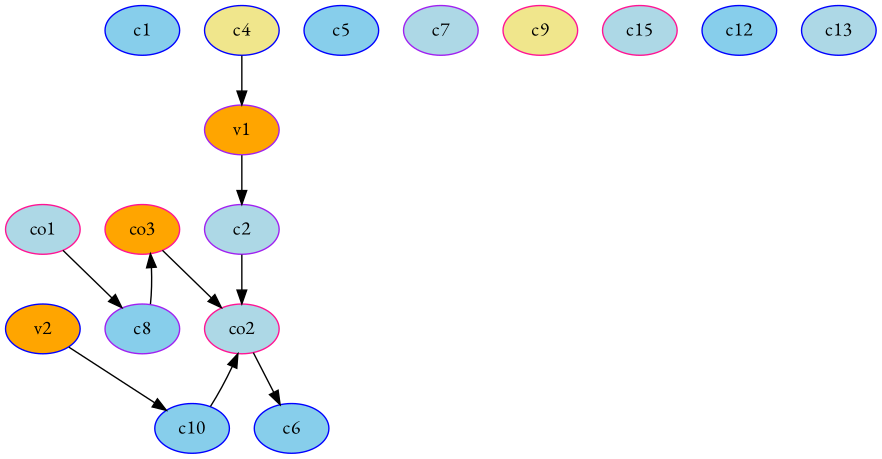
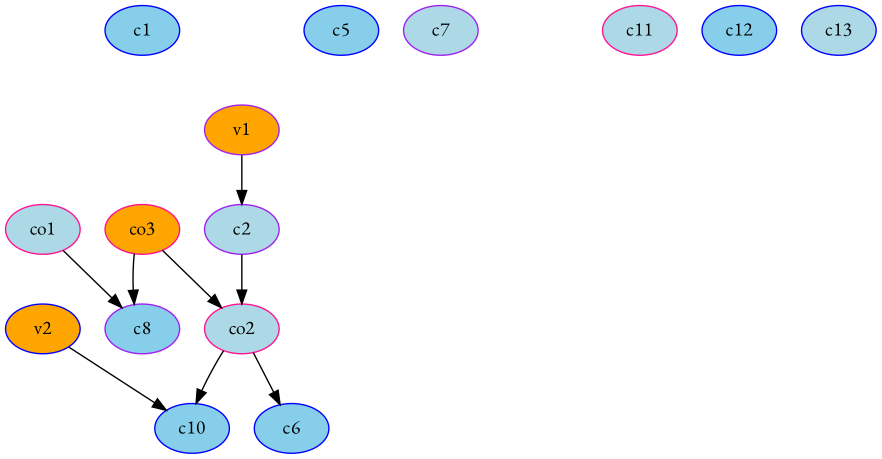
(242, 30) -> none
(540, 30) -> none
(640, 30) -> (640, 30)
(152, 286) -> (133, 272)
(222, 387) -> (212, 370)
